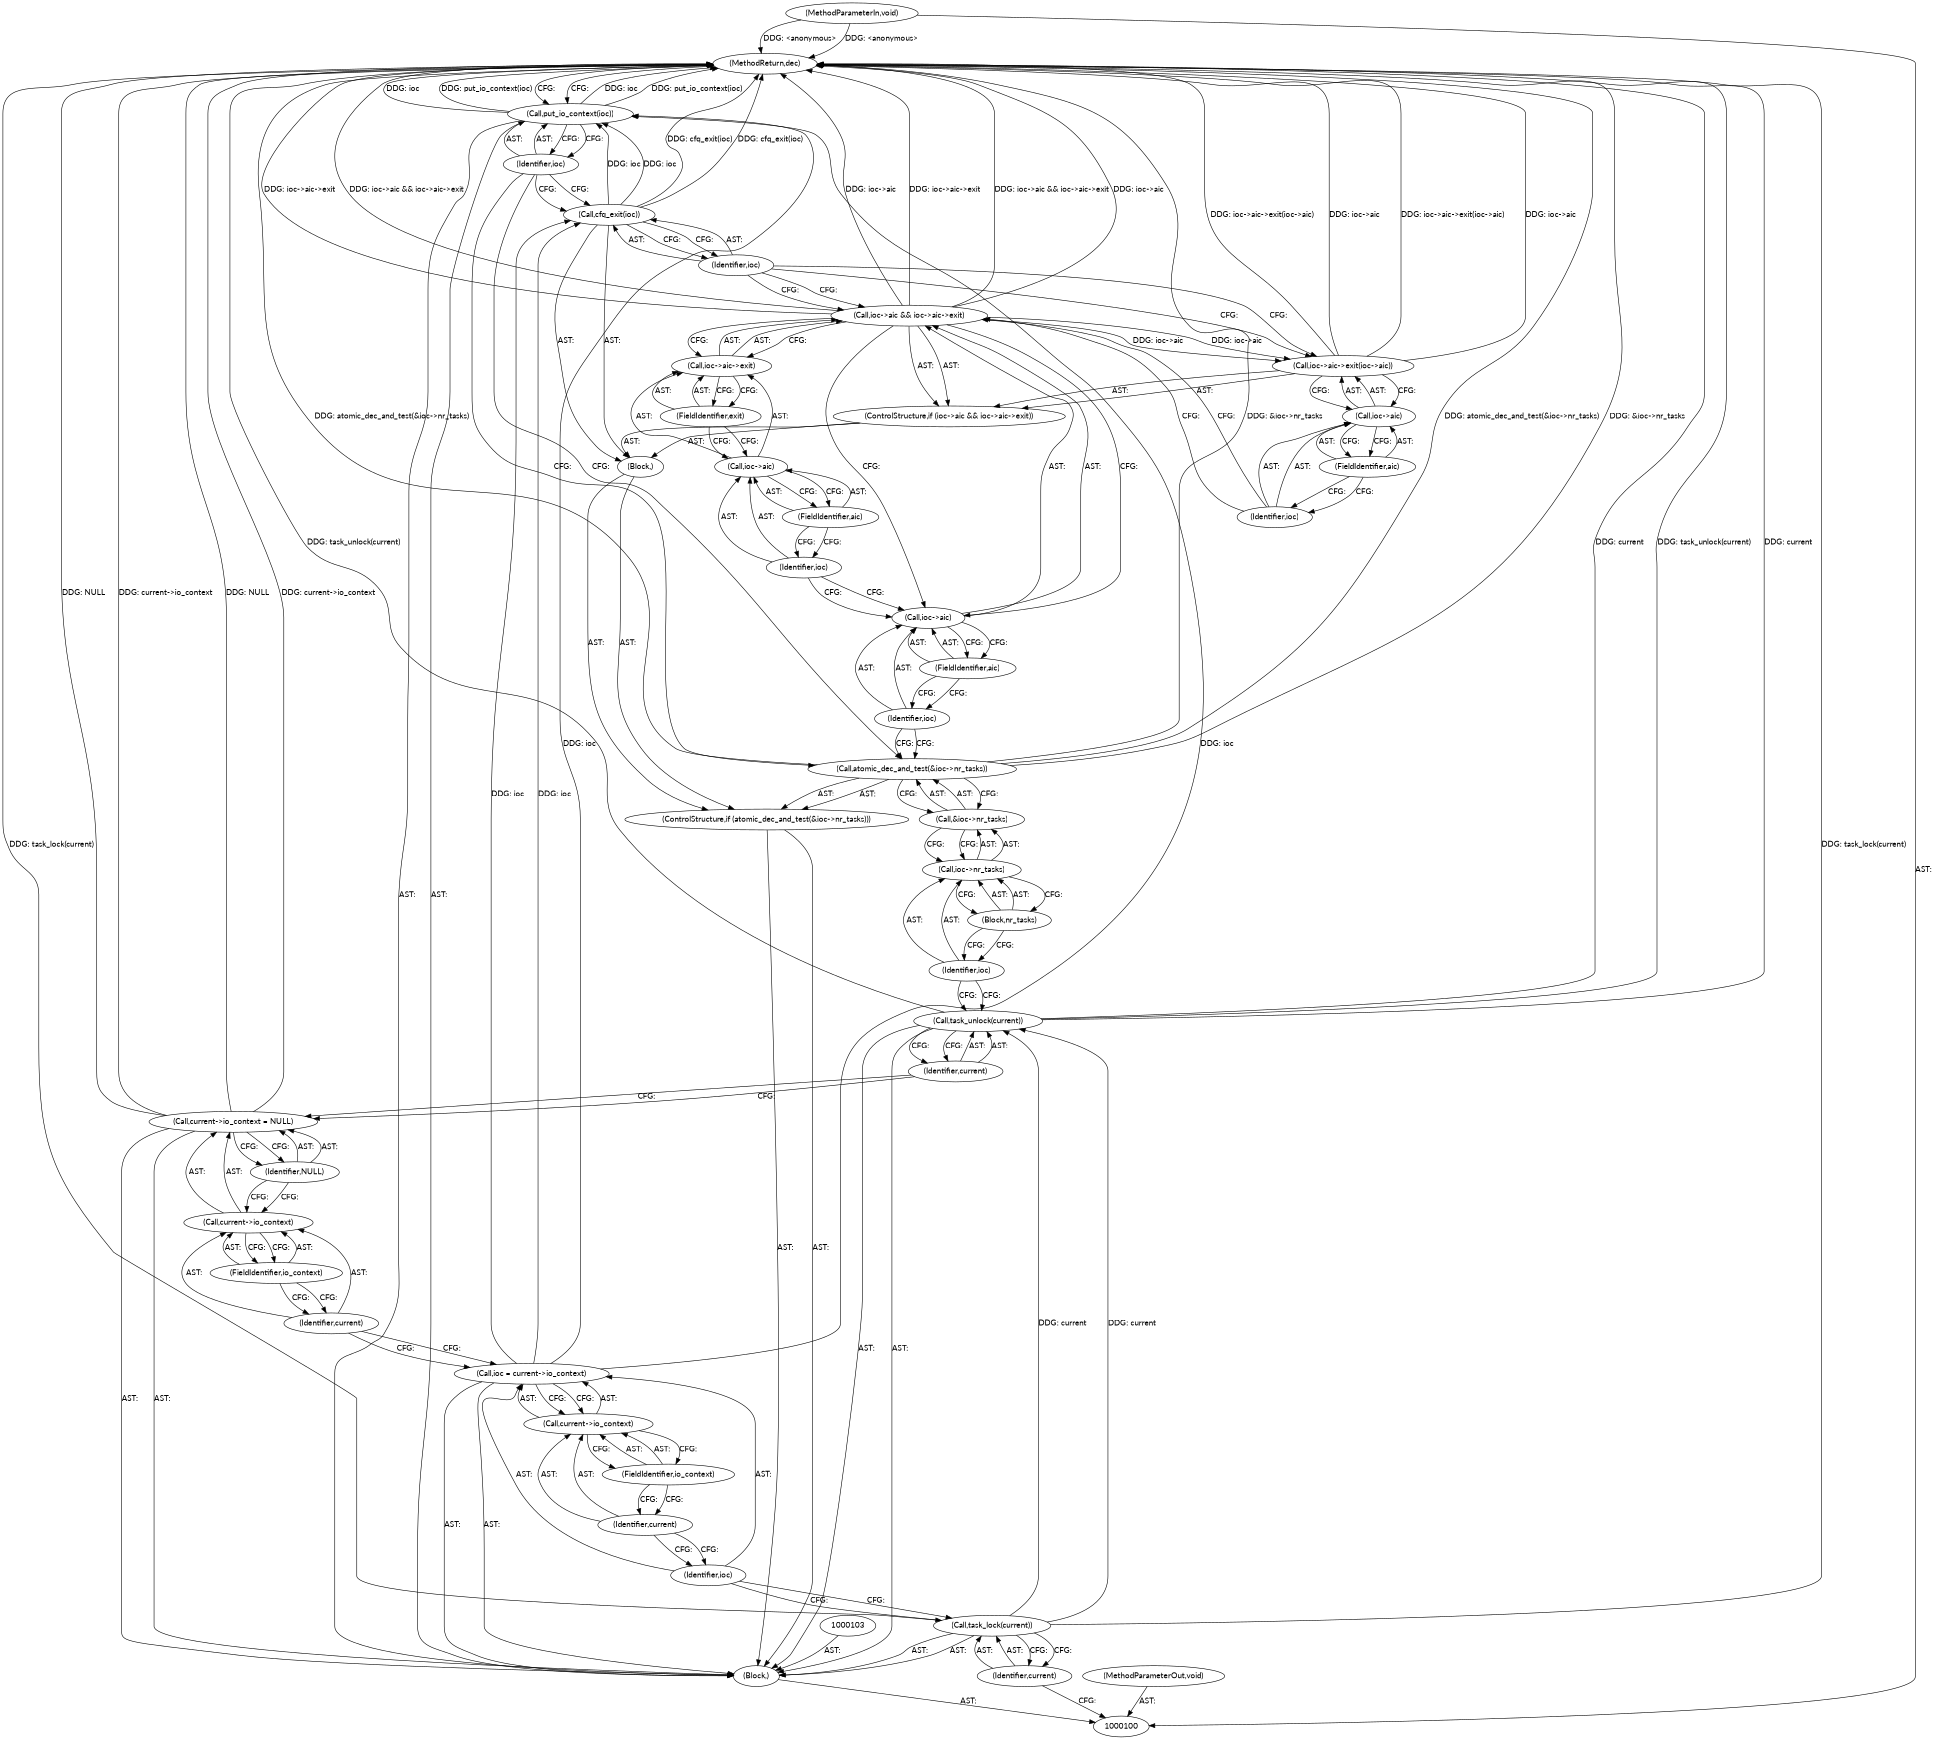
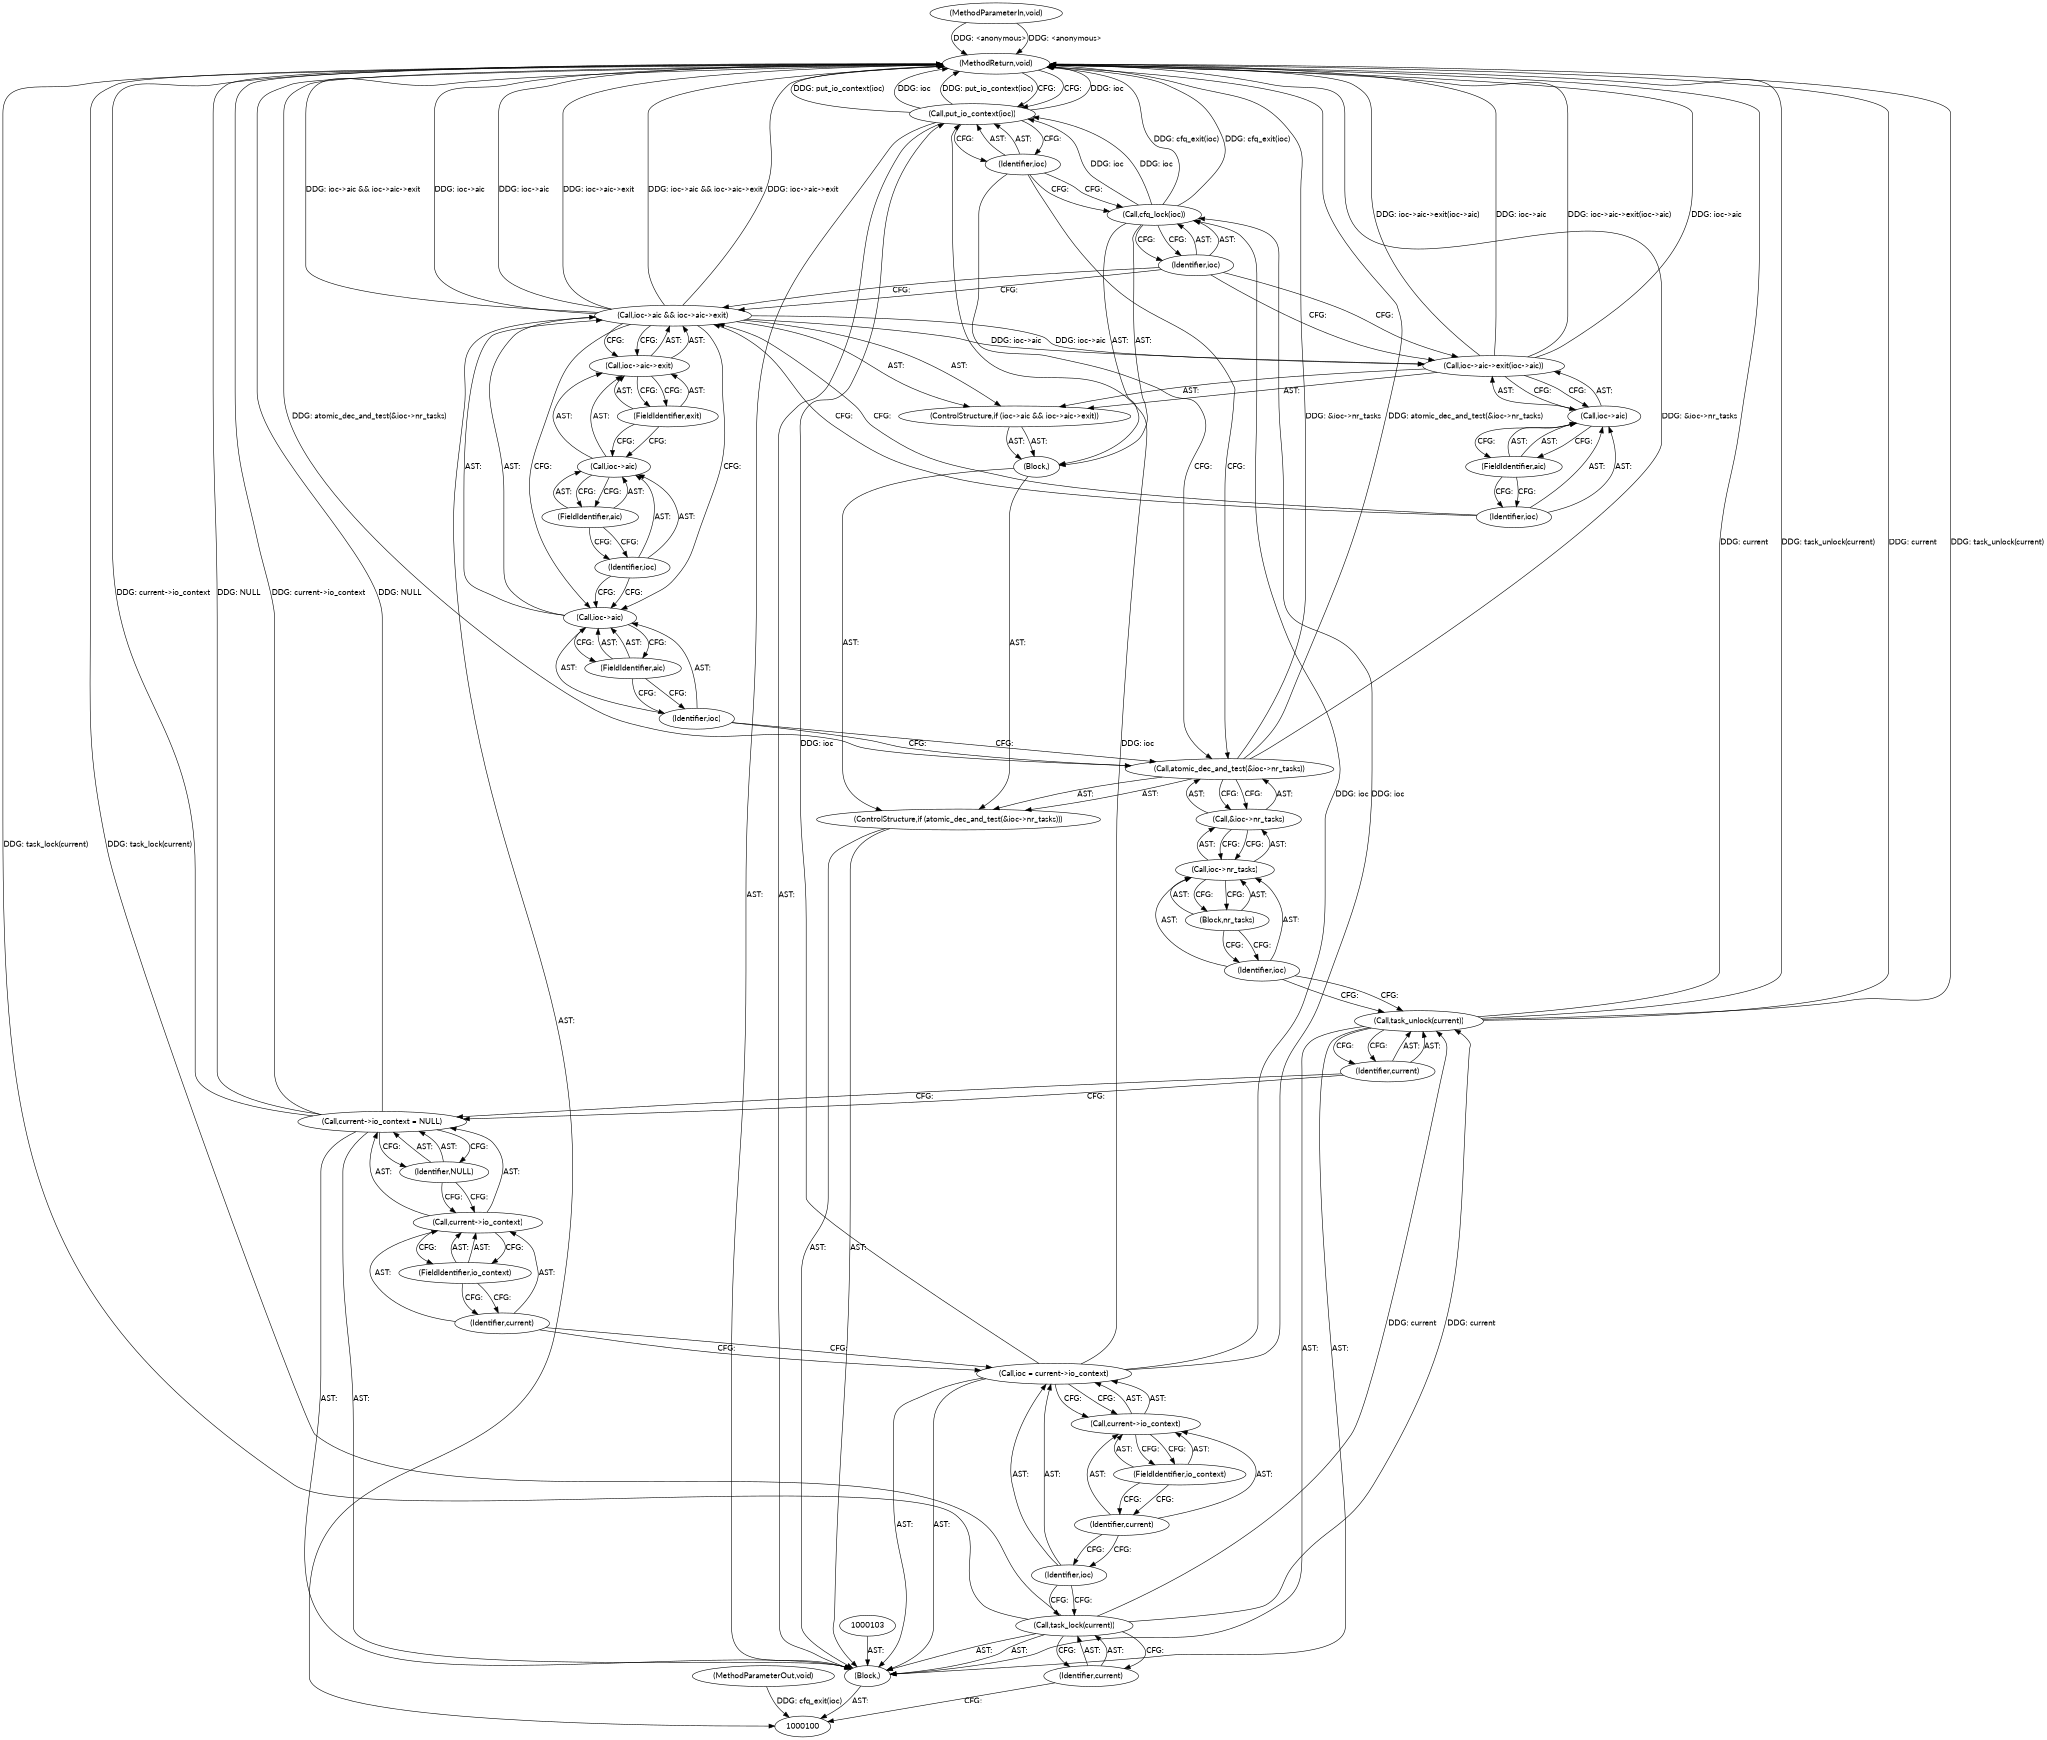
(765, 64) -> (996, 64)
(609, 215) -> (1154, 215)
(1915, 752) -> (569, 1232)
(1149, 1701) -> (809, 1701)
